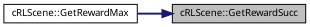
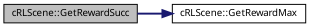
(150, 14) -> (150, 14)
